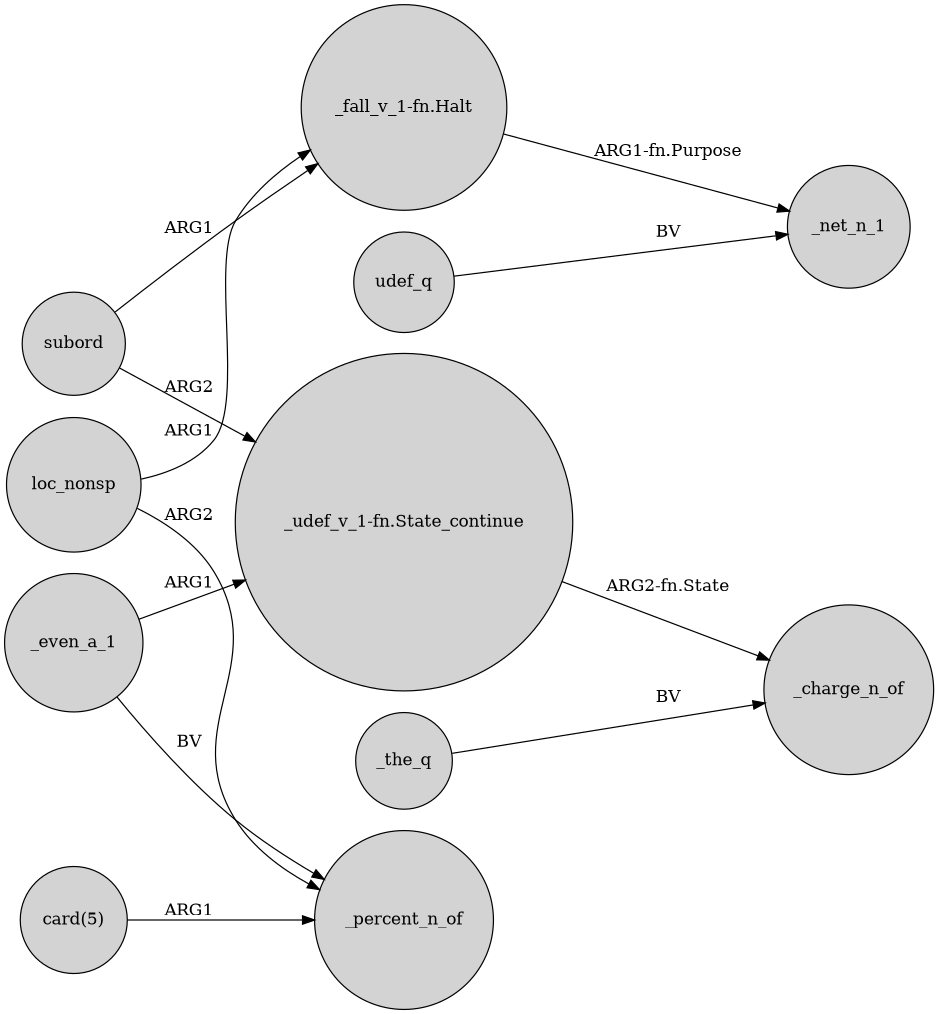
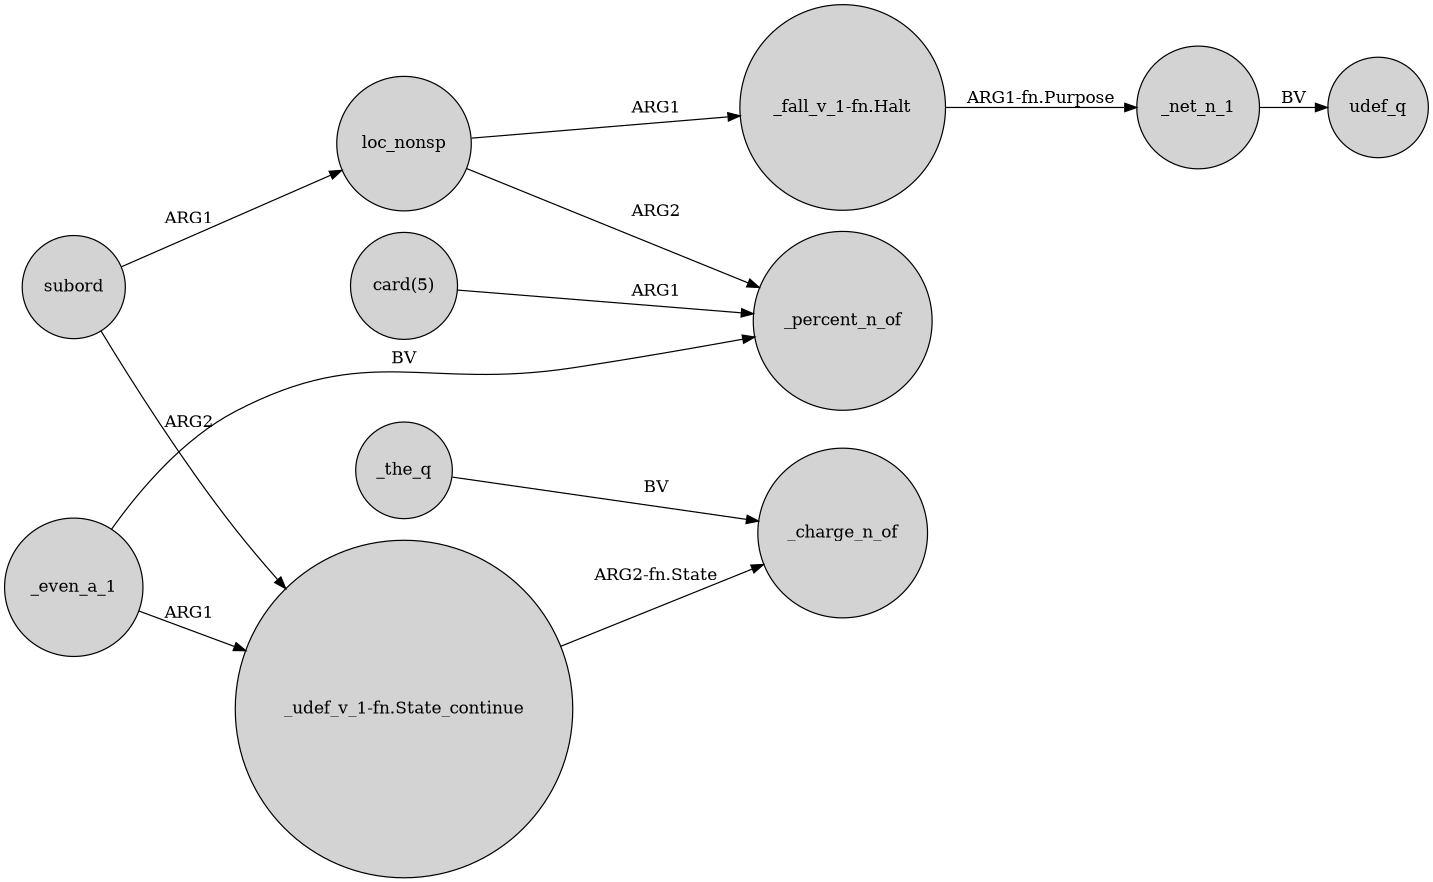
(210, 239) -> (226, 221)
(615, 256) -> (1287, 107)
